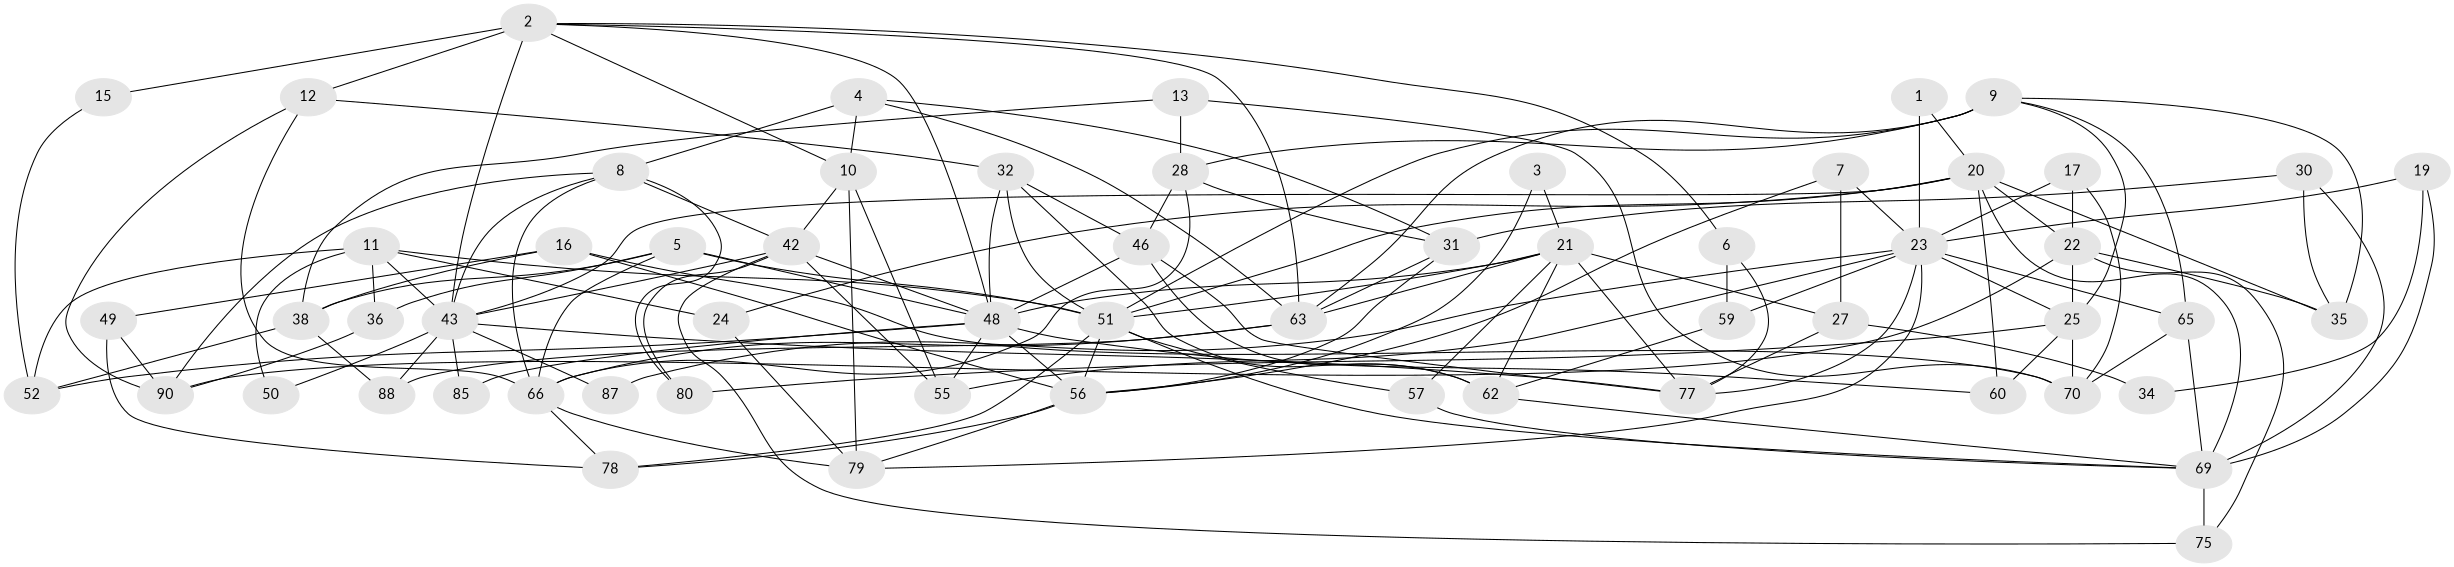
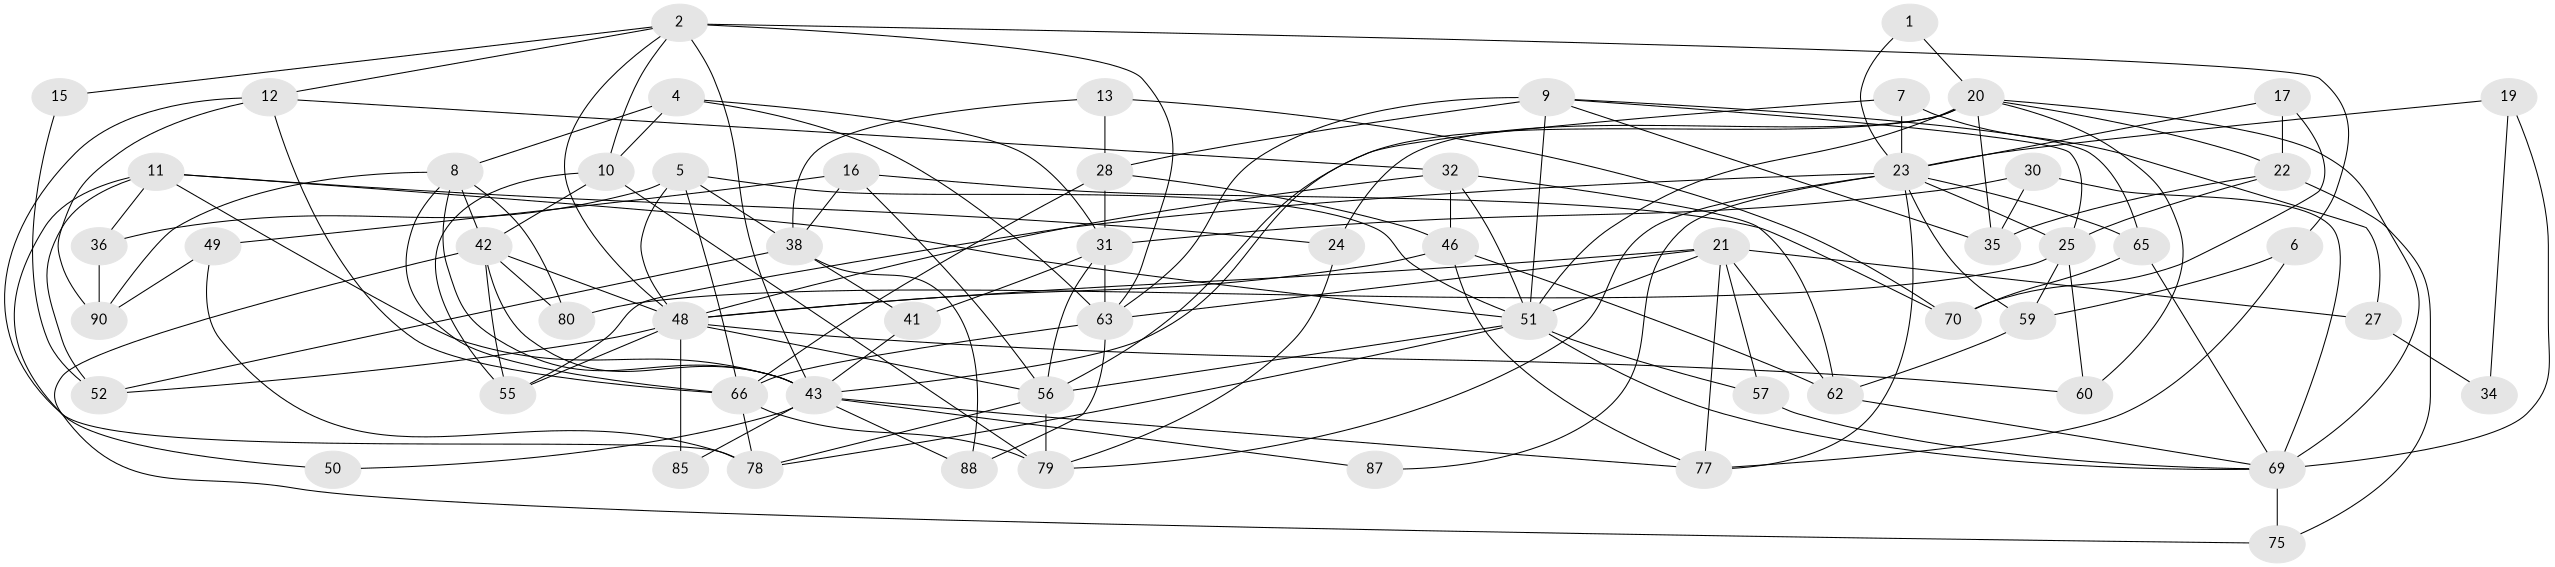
(1538, 172) -> none
none -> (912, 321)
(1764, 358) -> none
(2073, 358) -> (2052, 276)
(1178, 373) -> none
none -> (159, 435)
